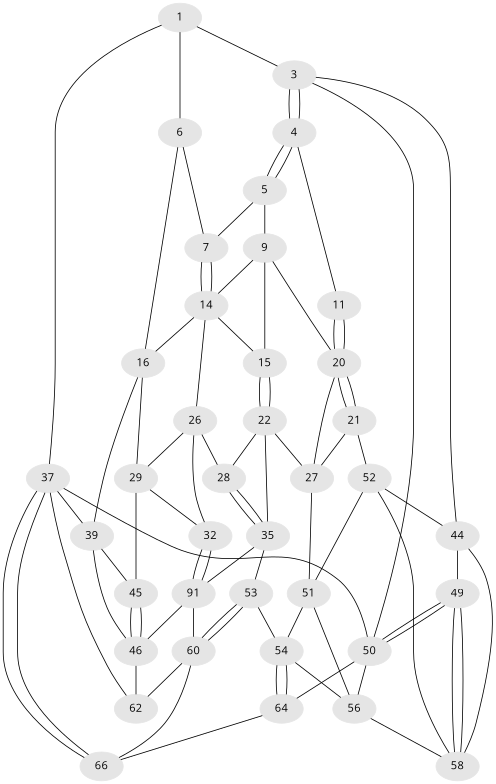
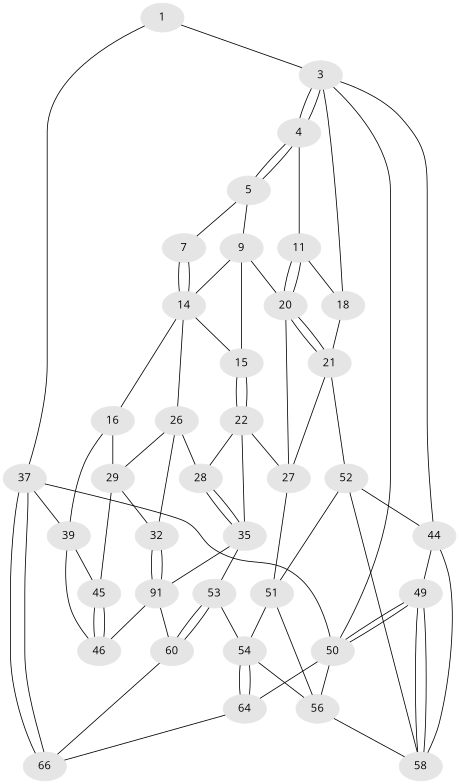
(180, 133) -> none
none -> (343, 306)
(136, 709) -> none
